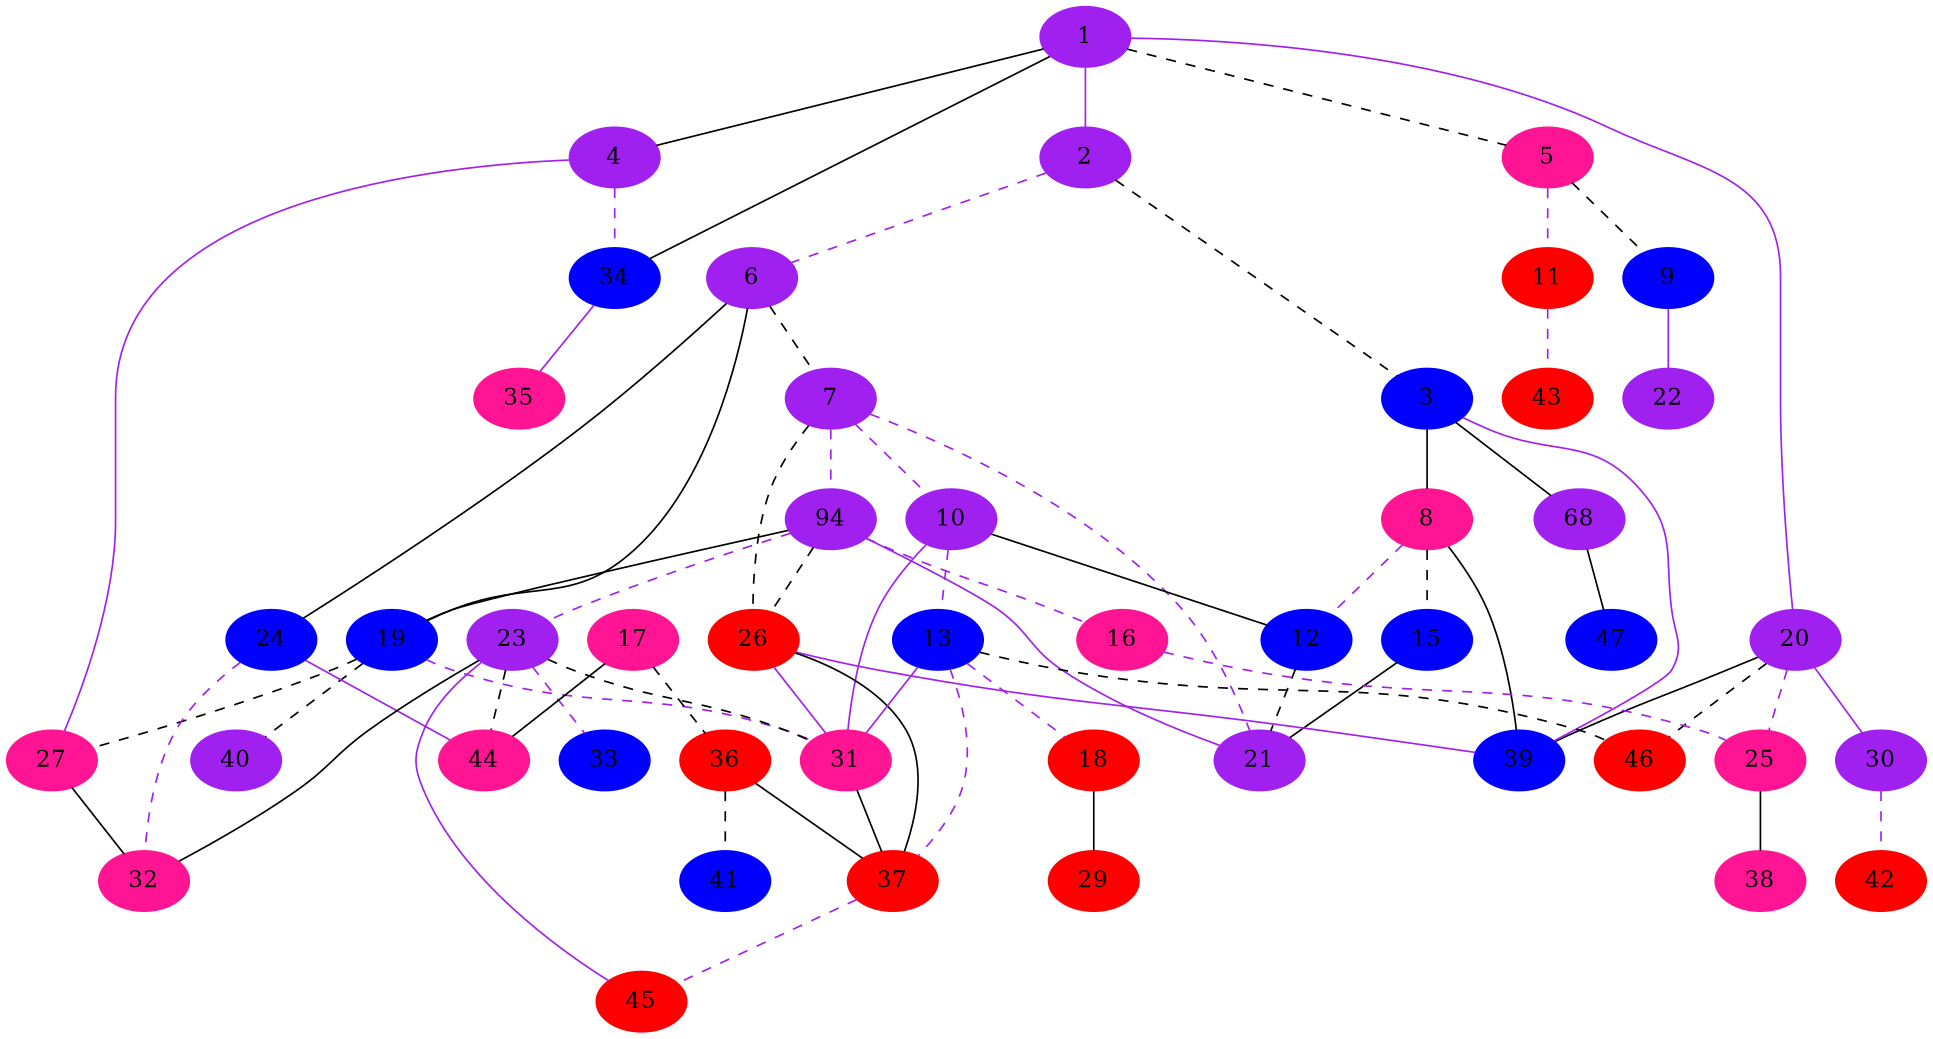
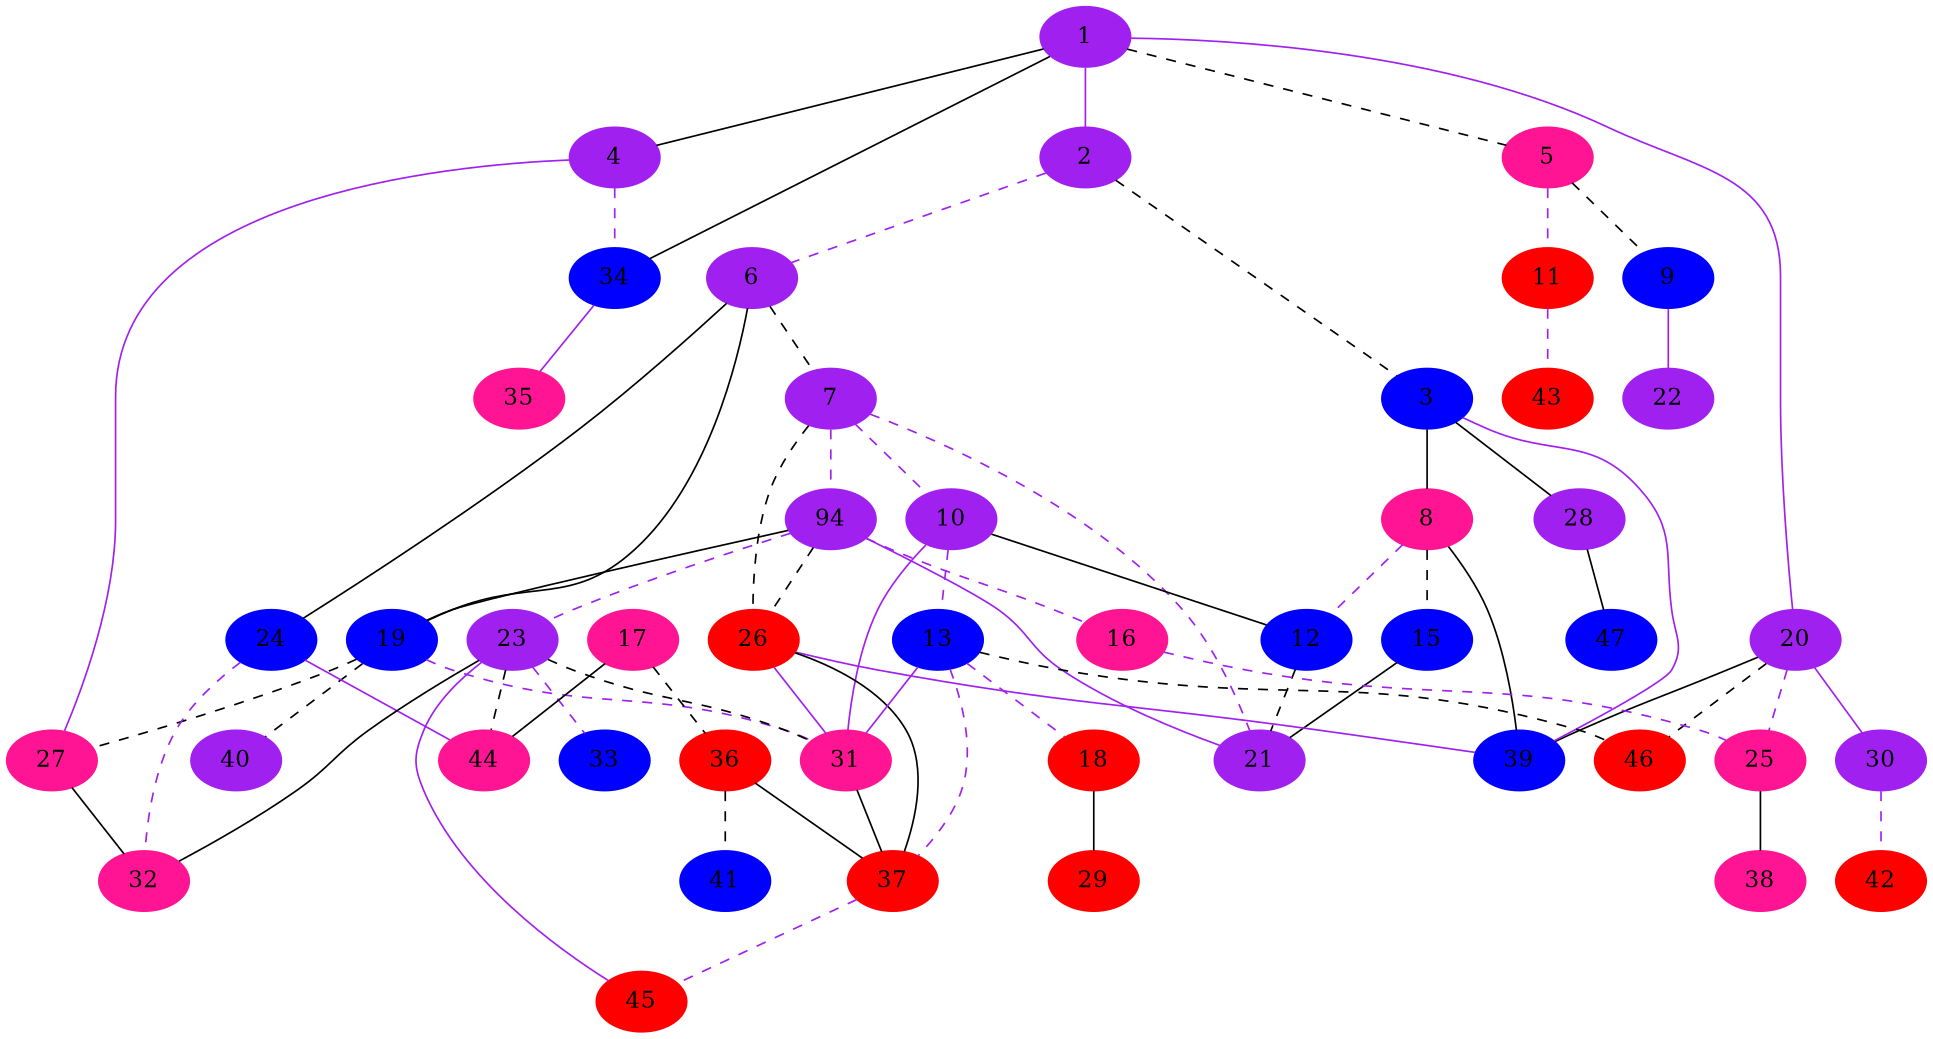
(1580, 519) -> (1580, 519)
